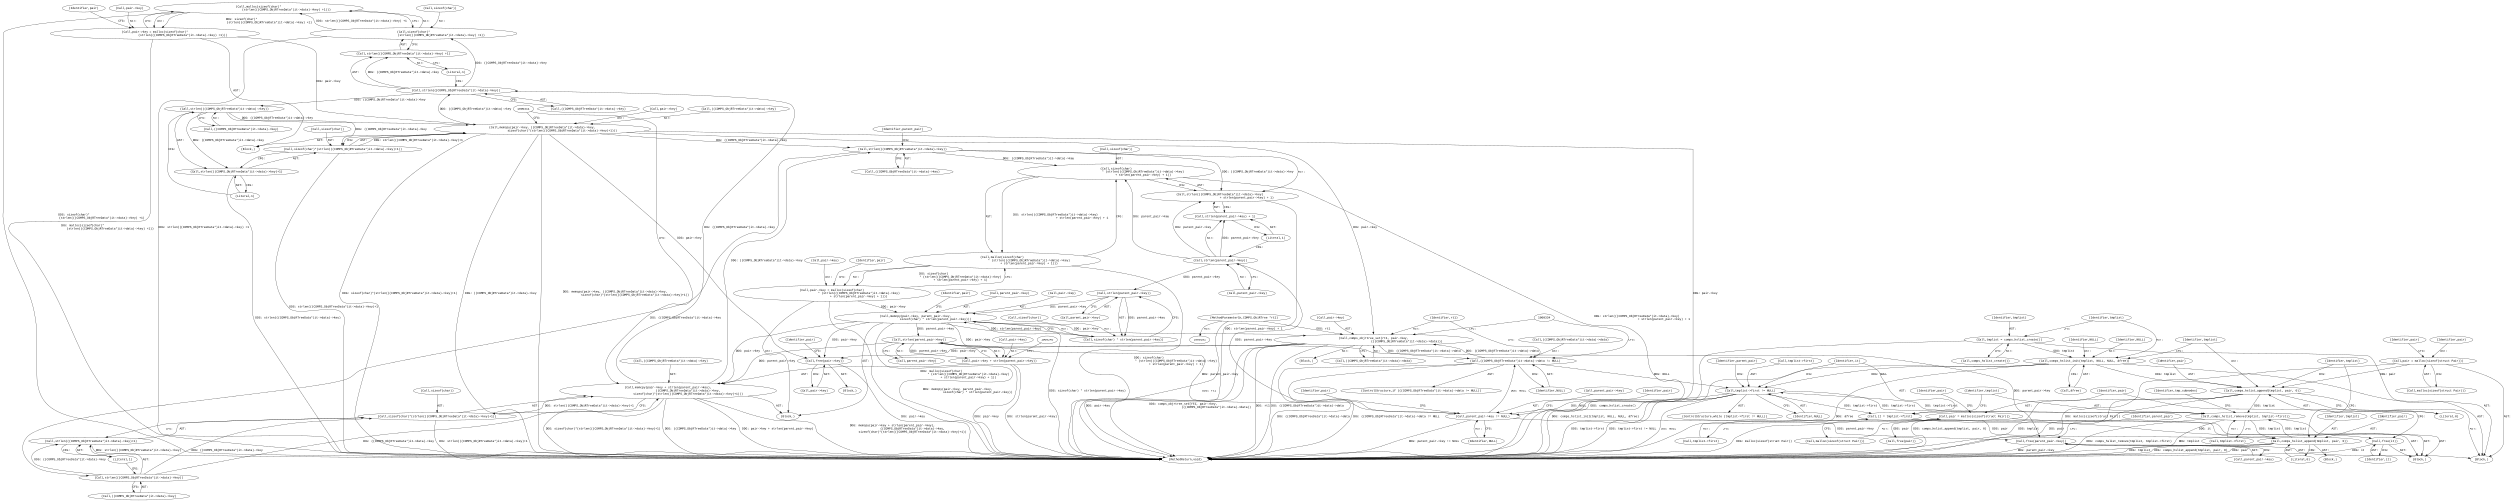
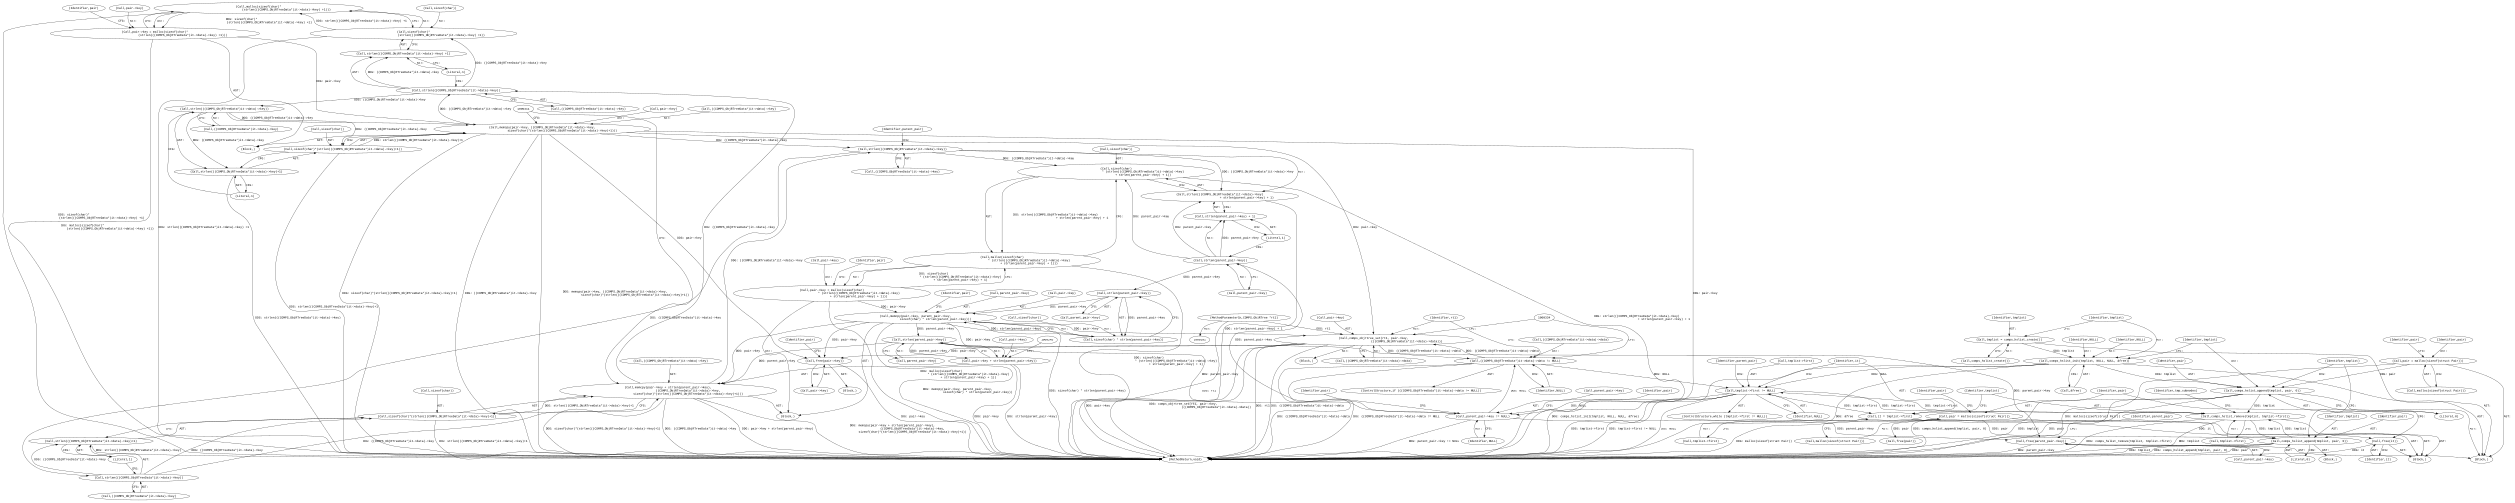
(1589, 404) -> none
